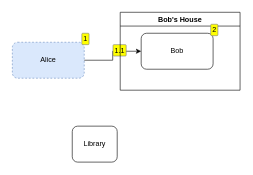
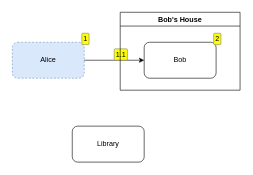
(177, 51) -> (180, 60)
(95, 144) -> (108, 144)
